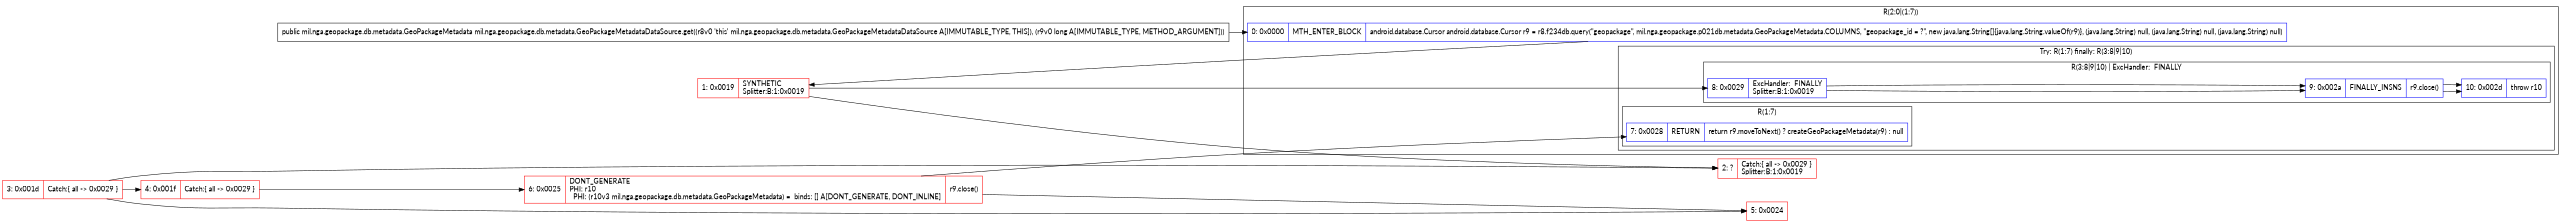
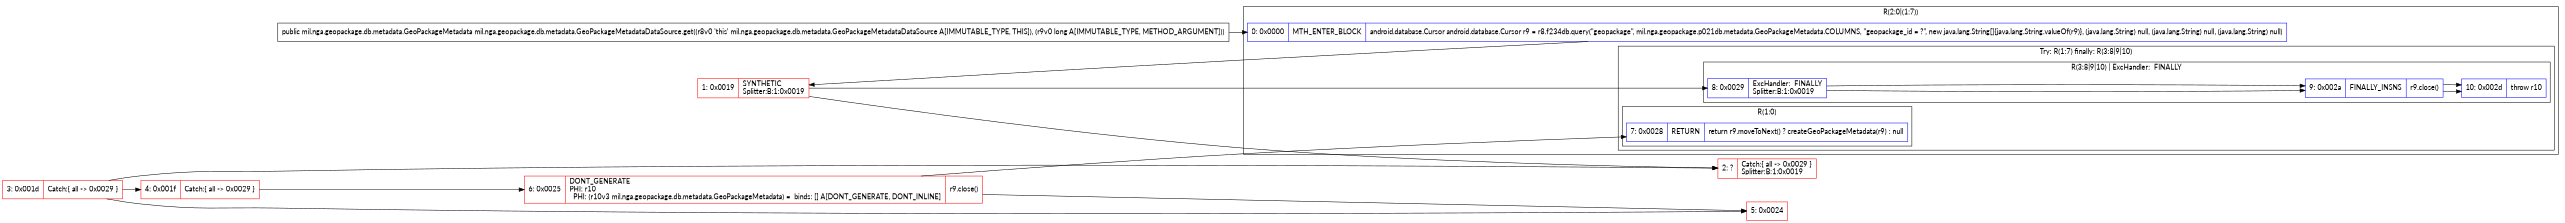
(1767, 112) -> (1767, 112)
